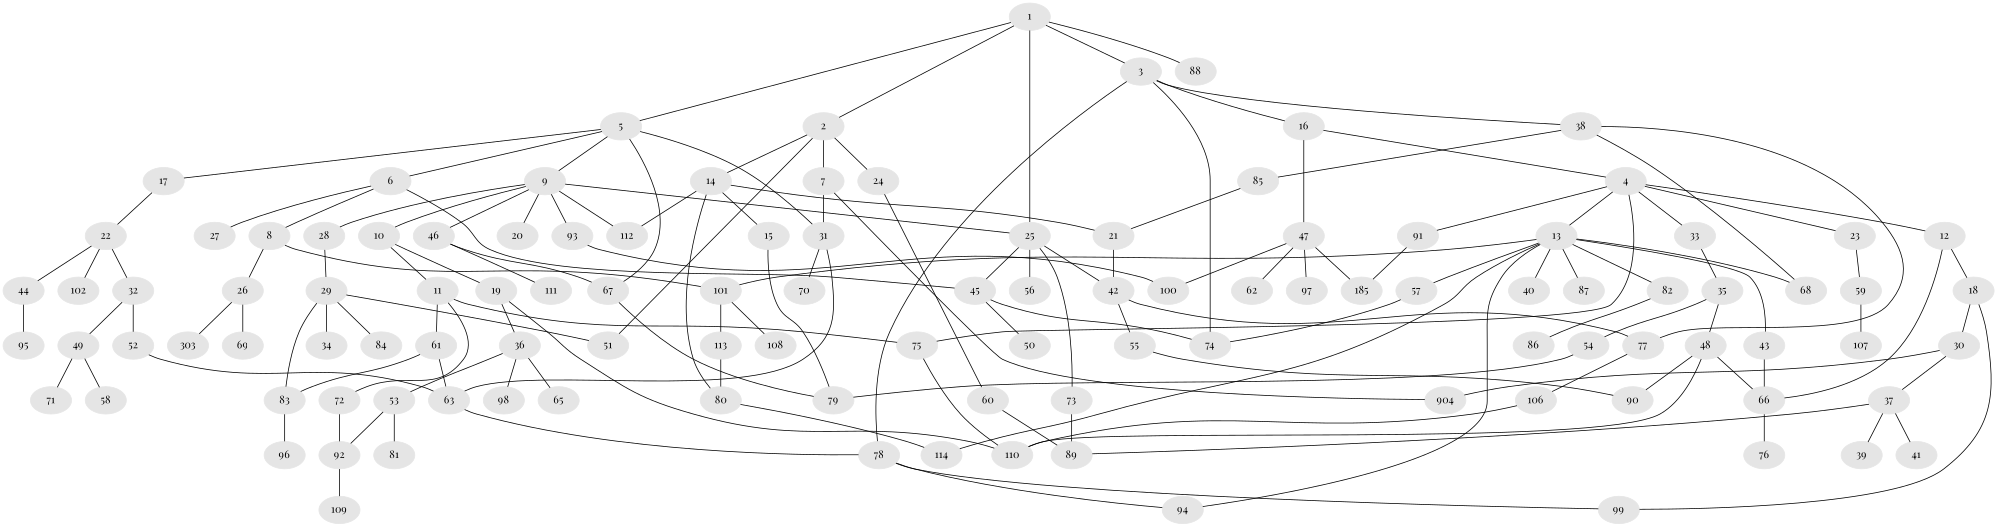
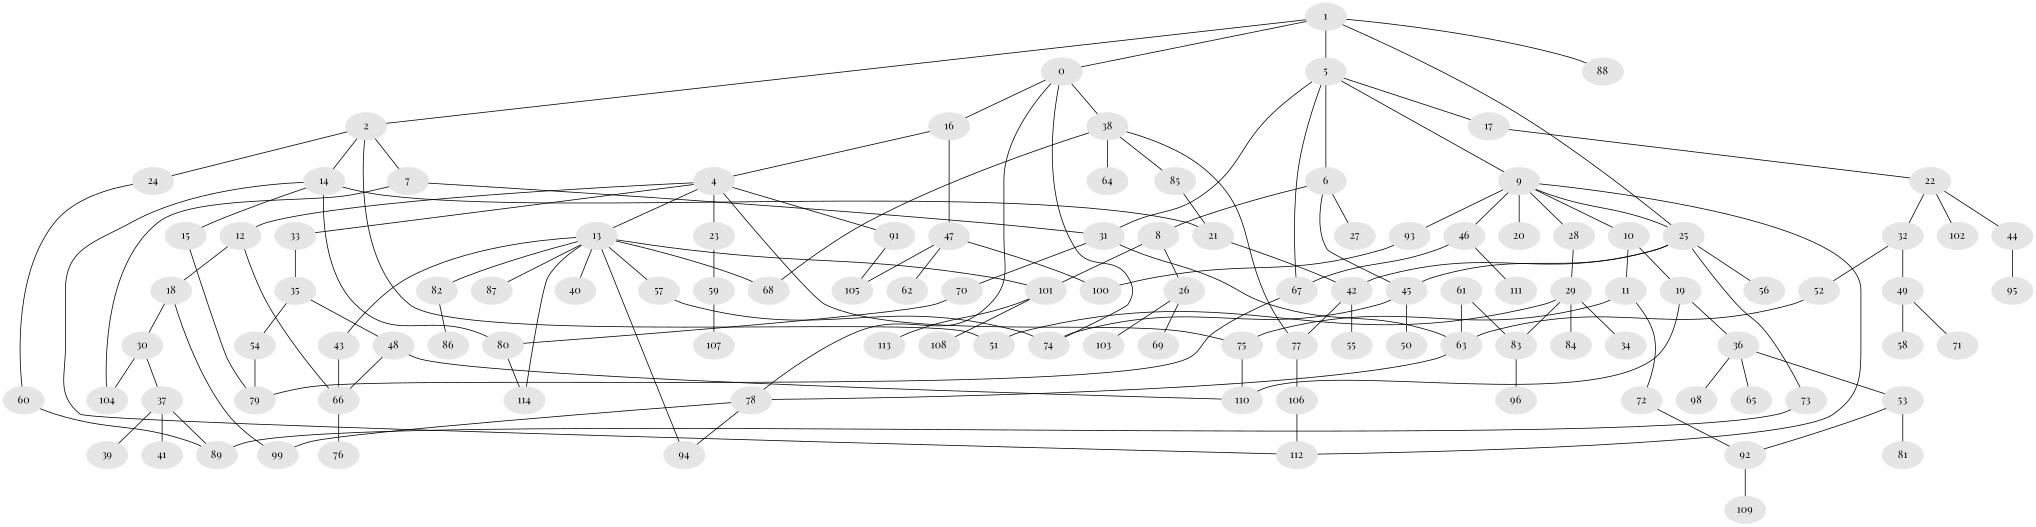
(1141, 72) -> (1062, 72)
none -> (1107, 181)
(1307, 291) -> none
(1362, 291) -> (852, 291)
(437, 318) -> none
(188, 346) -> (1104, 346)
(721, 366) -> (672, 332)
(1445, 400) -> (107, 400)
(1633, 400) -> none
(1272, 422) -> (1297, 426)
